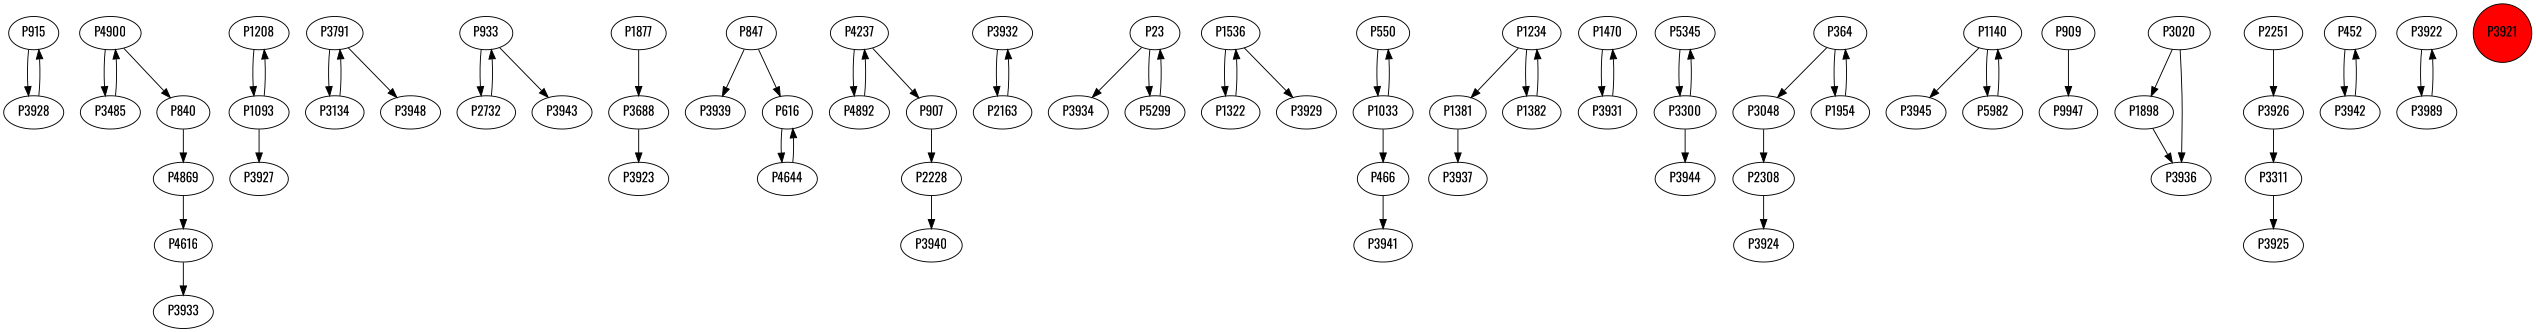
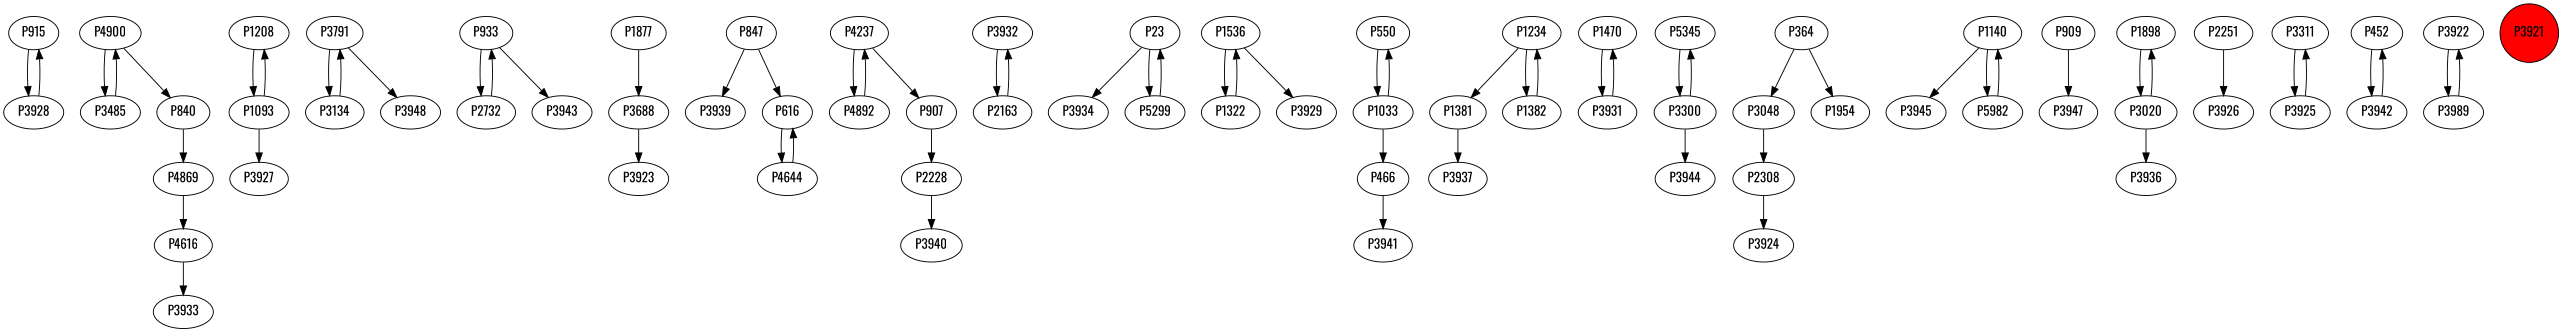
(1846, 78) -> none
(2068, 112) -> (2068, 112)
(2160, 141) -> (2140, 68)
(2273, 141) -> (2306, 78)
